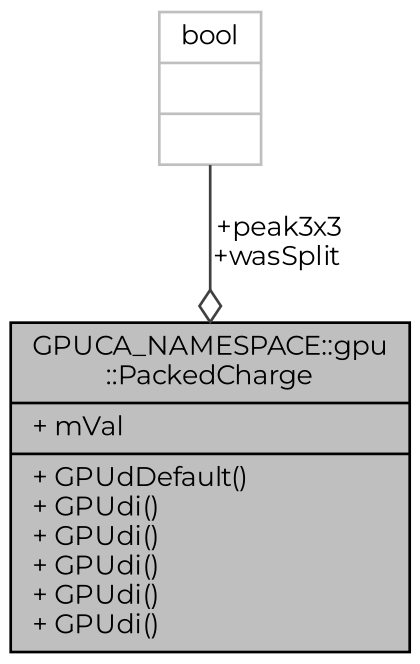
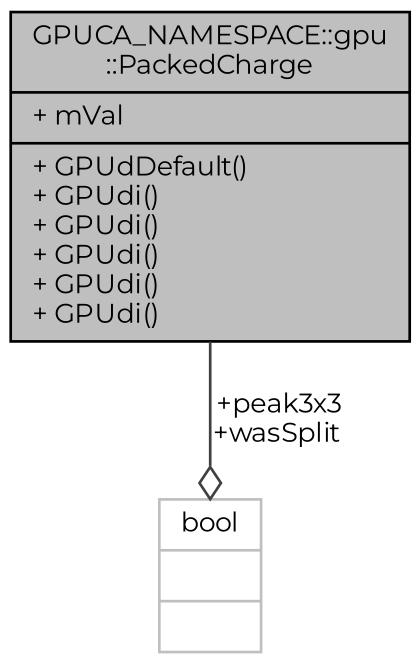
(210, 227) -> (210, 404)
